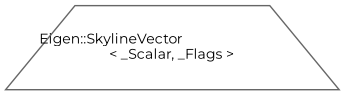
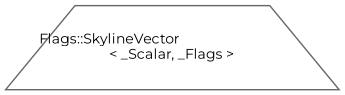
(172, 48) -> (172, 48)
